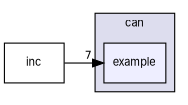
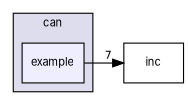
(78, 63) -> (100, 63)
